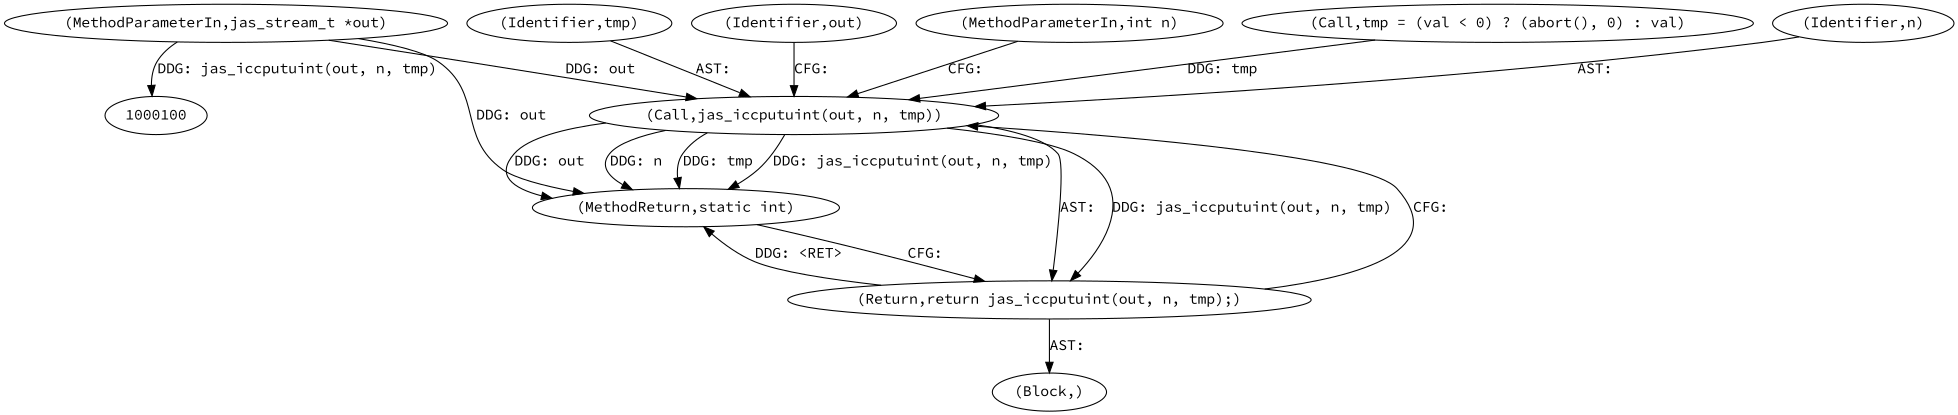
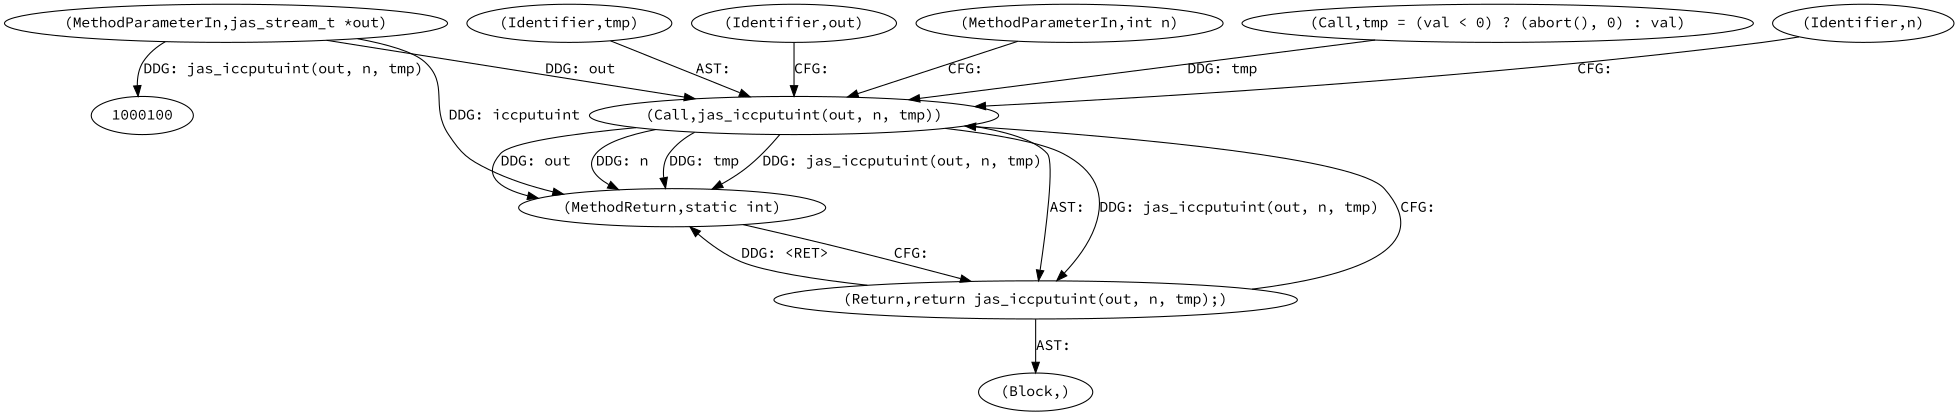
(1599, 69) -> (1599, 69)
(512, 116) -> (514, 116)
